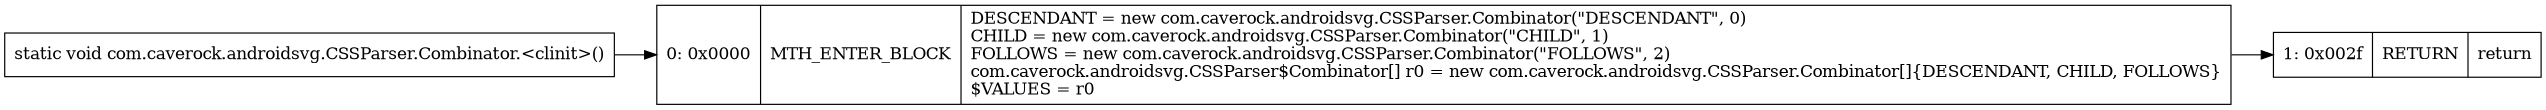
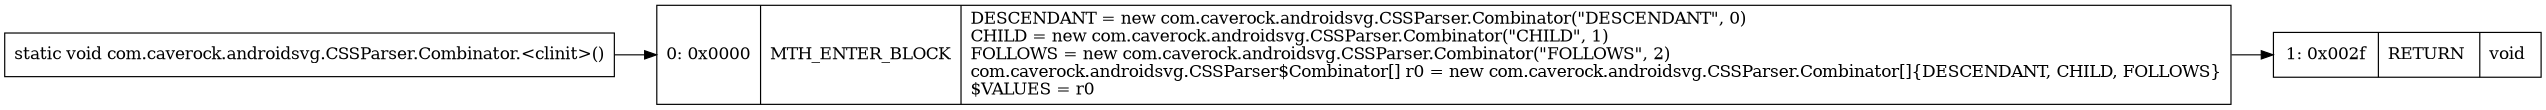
(2505, 54) -> (2507, 54)
